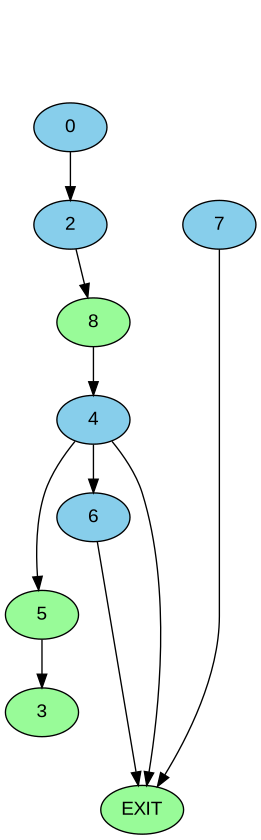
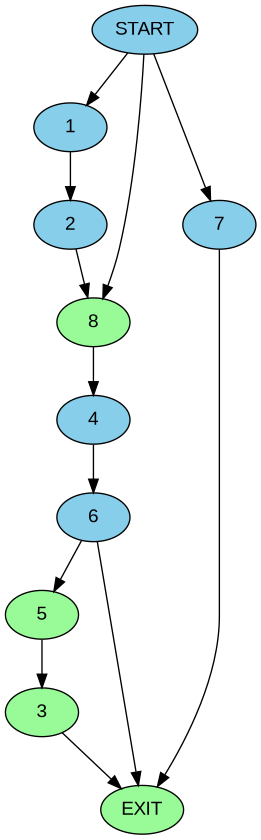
none -> (145, 30)
(70, 127) -> (70, 127)
(42, 505) -> (71, 560)
(160, 602) -> (87, 756)
